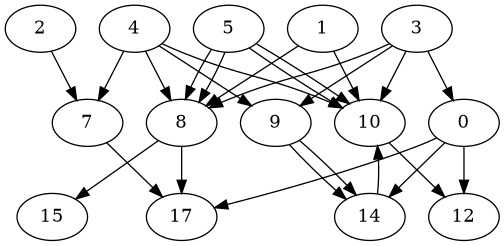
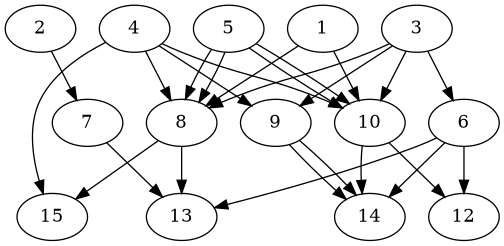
(114, 70) -> (42, 98)
(464, 123) -> (464, 123)
(379, 176) -> (361, 157)
(182, 217) -> (182, 217)
